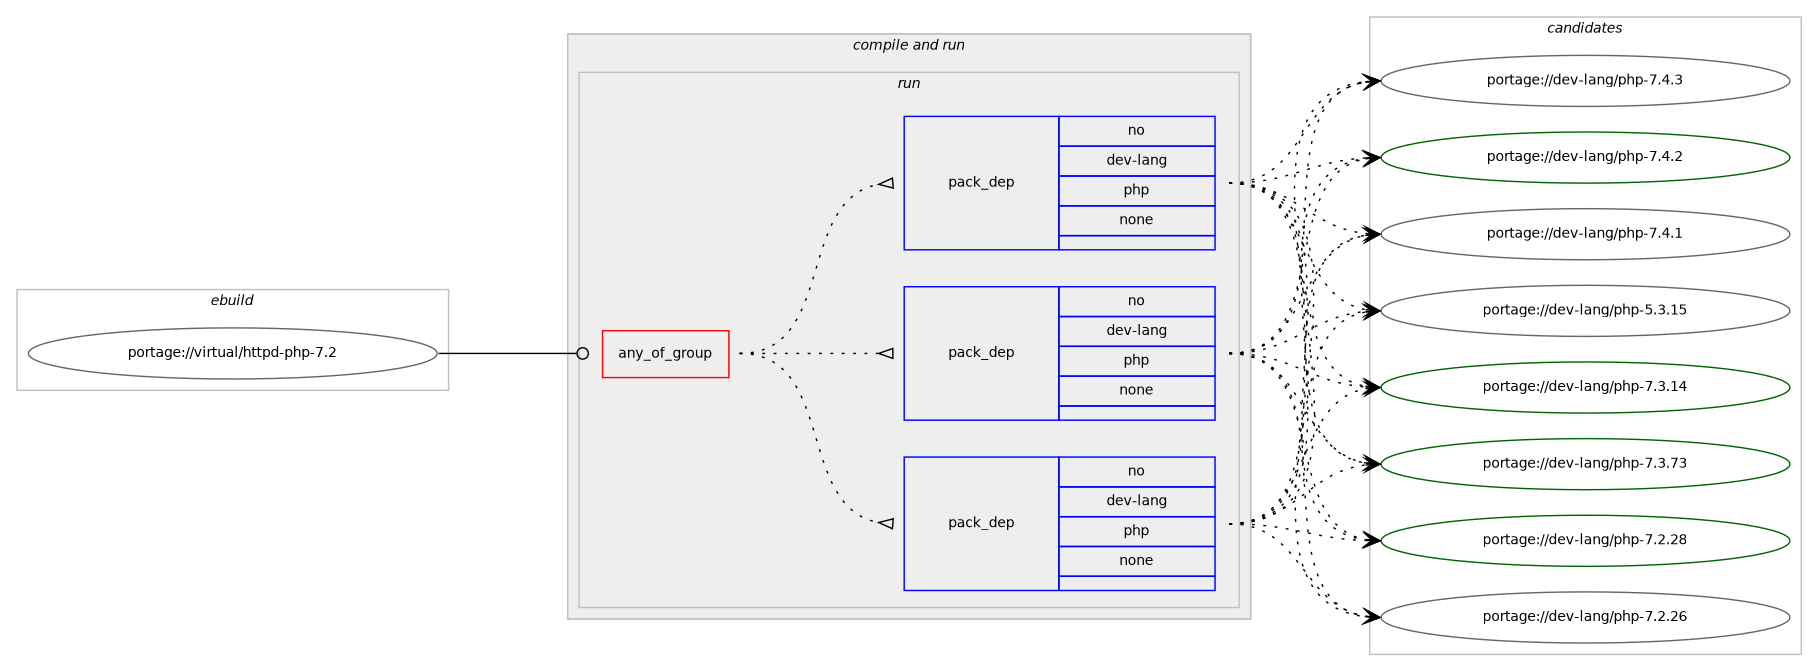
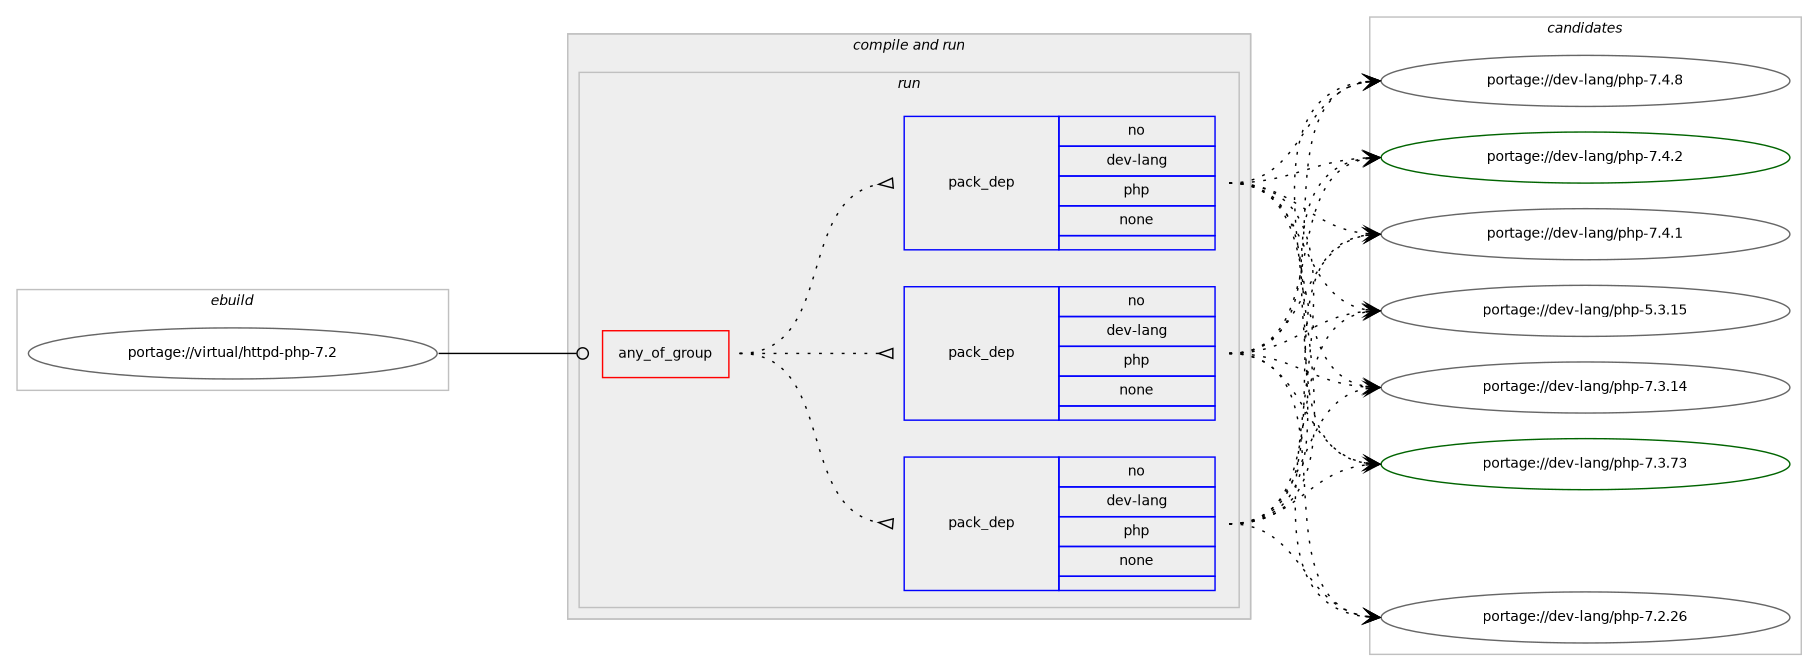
(1586, 81) -> (1586, 81)
(1586, 388) -> (1586, 388)
(1586, 541) -> none
